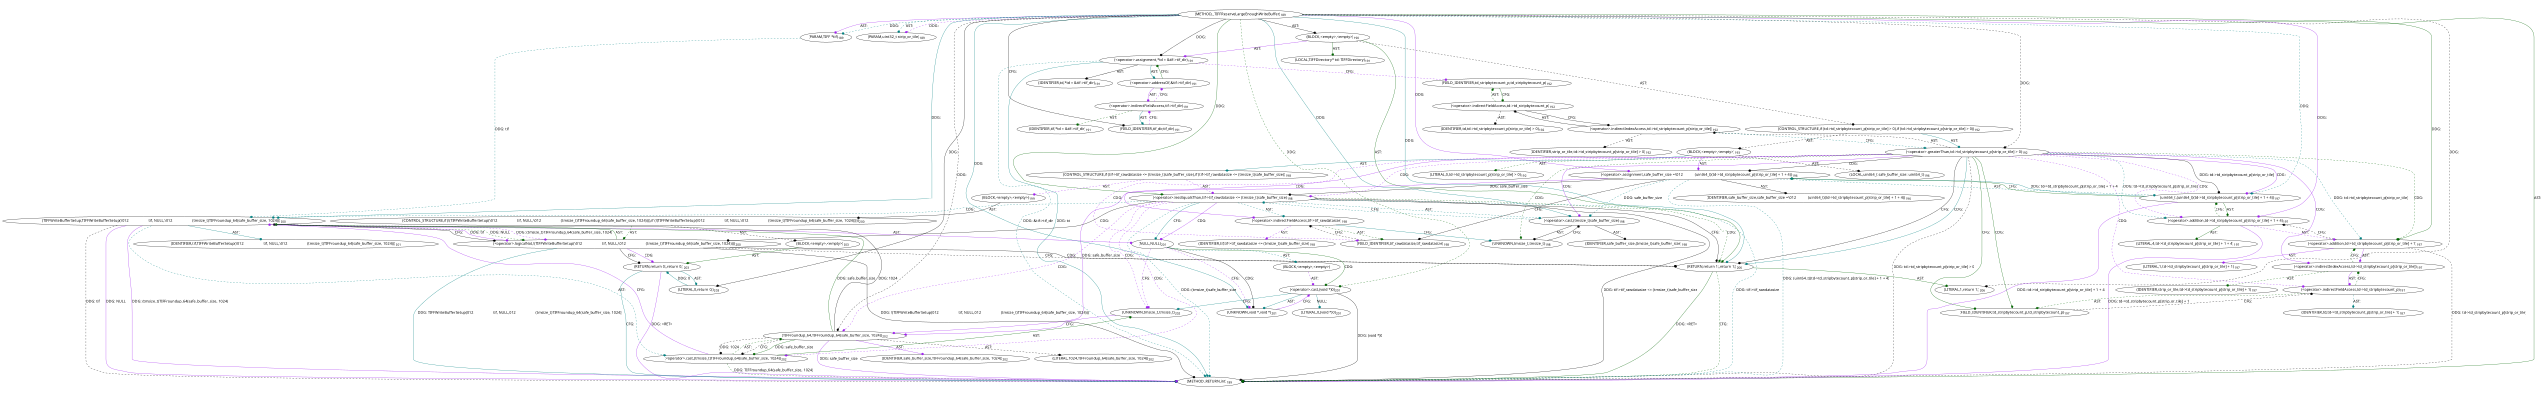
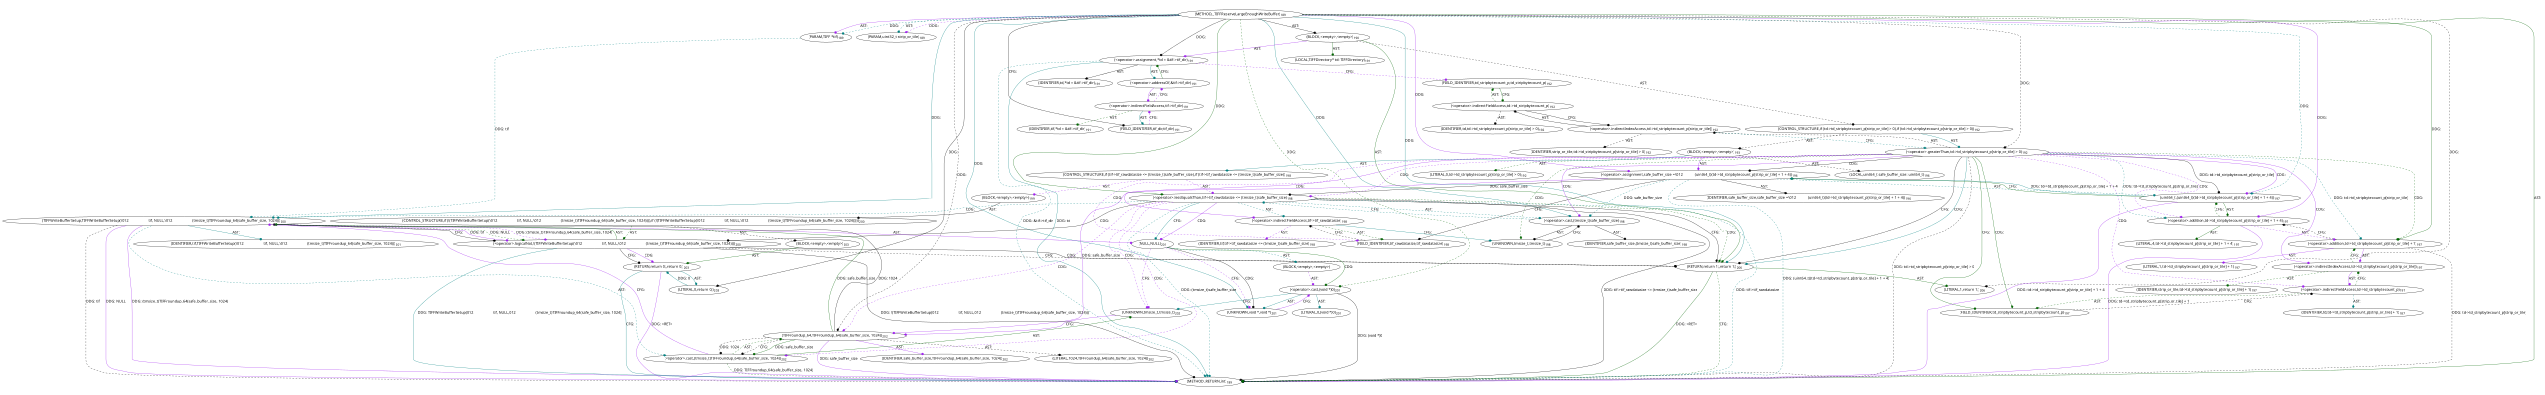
(1150, 72) -> (1150, 72)
(1323, 301) -> (1323, 301)
